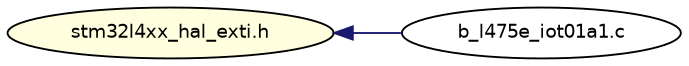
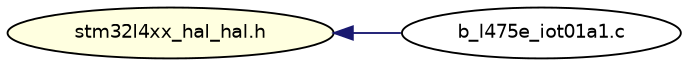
(171, 33) -> (171, 33)
